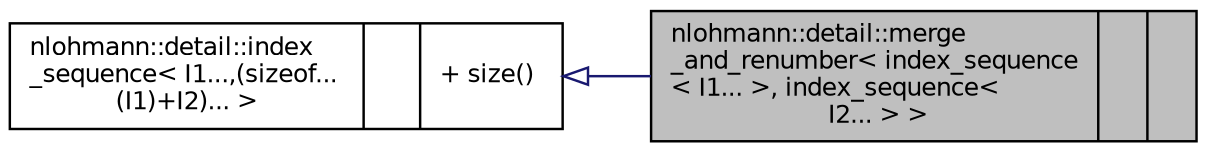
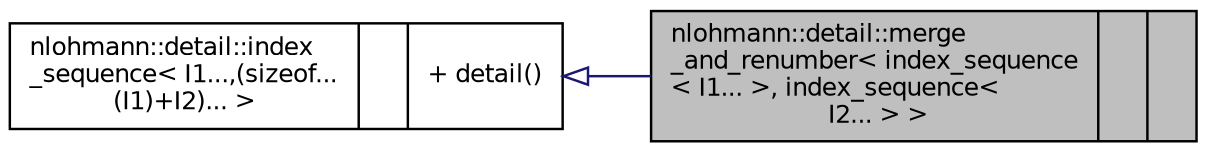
(488, 75) -> (485, 75)
